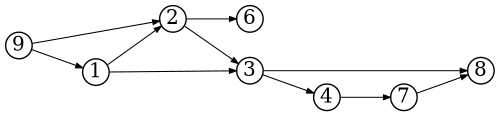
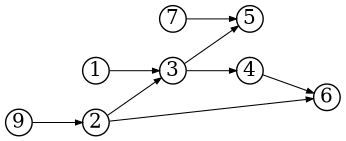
(132, 48) -> none
(54, 58) -> none
(481, 71) -> (250, 19)
(362, 97) -> (285, 83)
